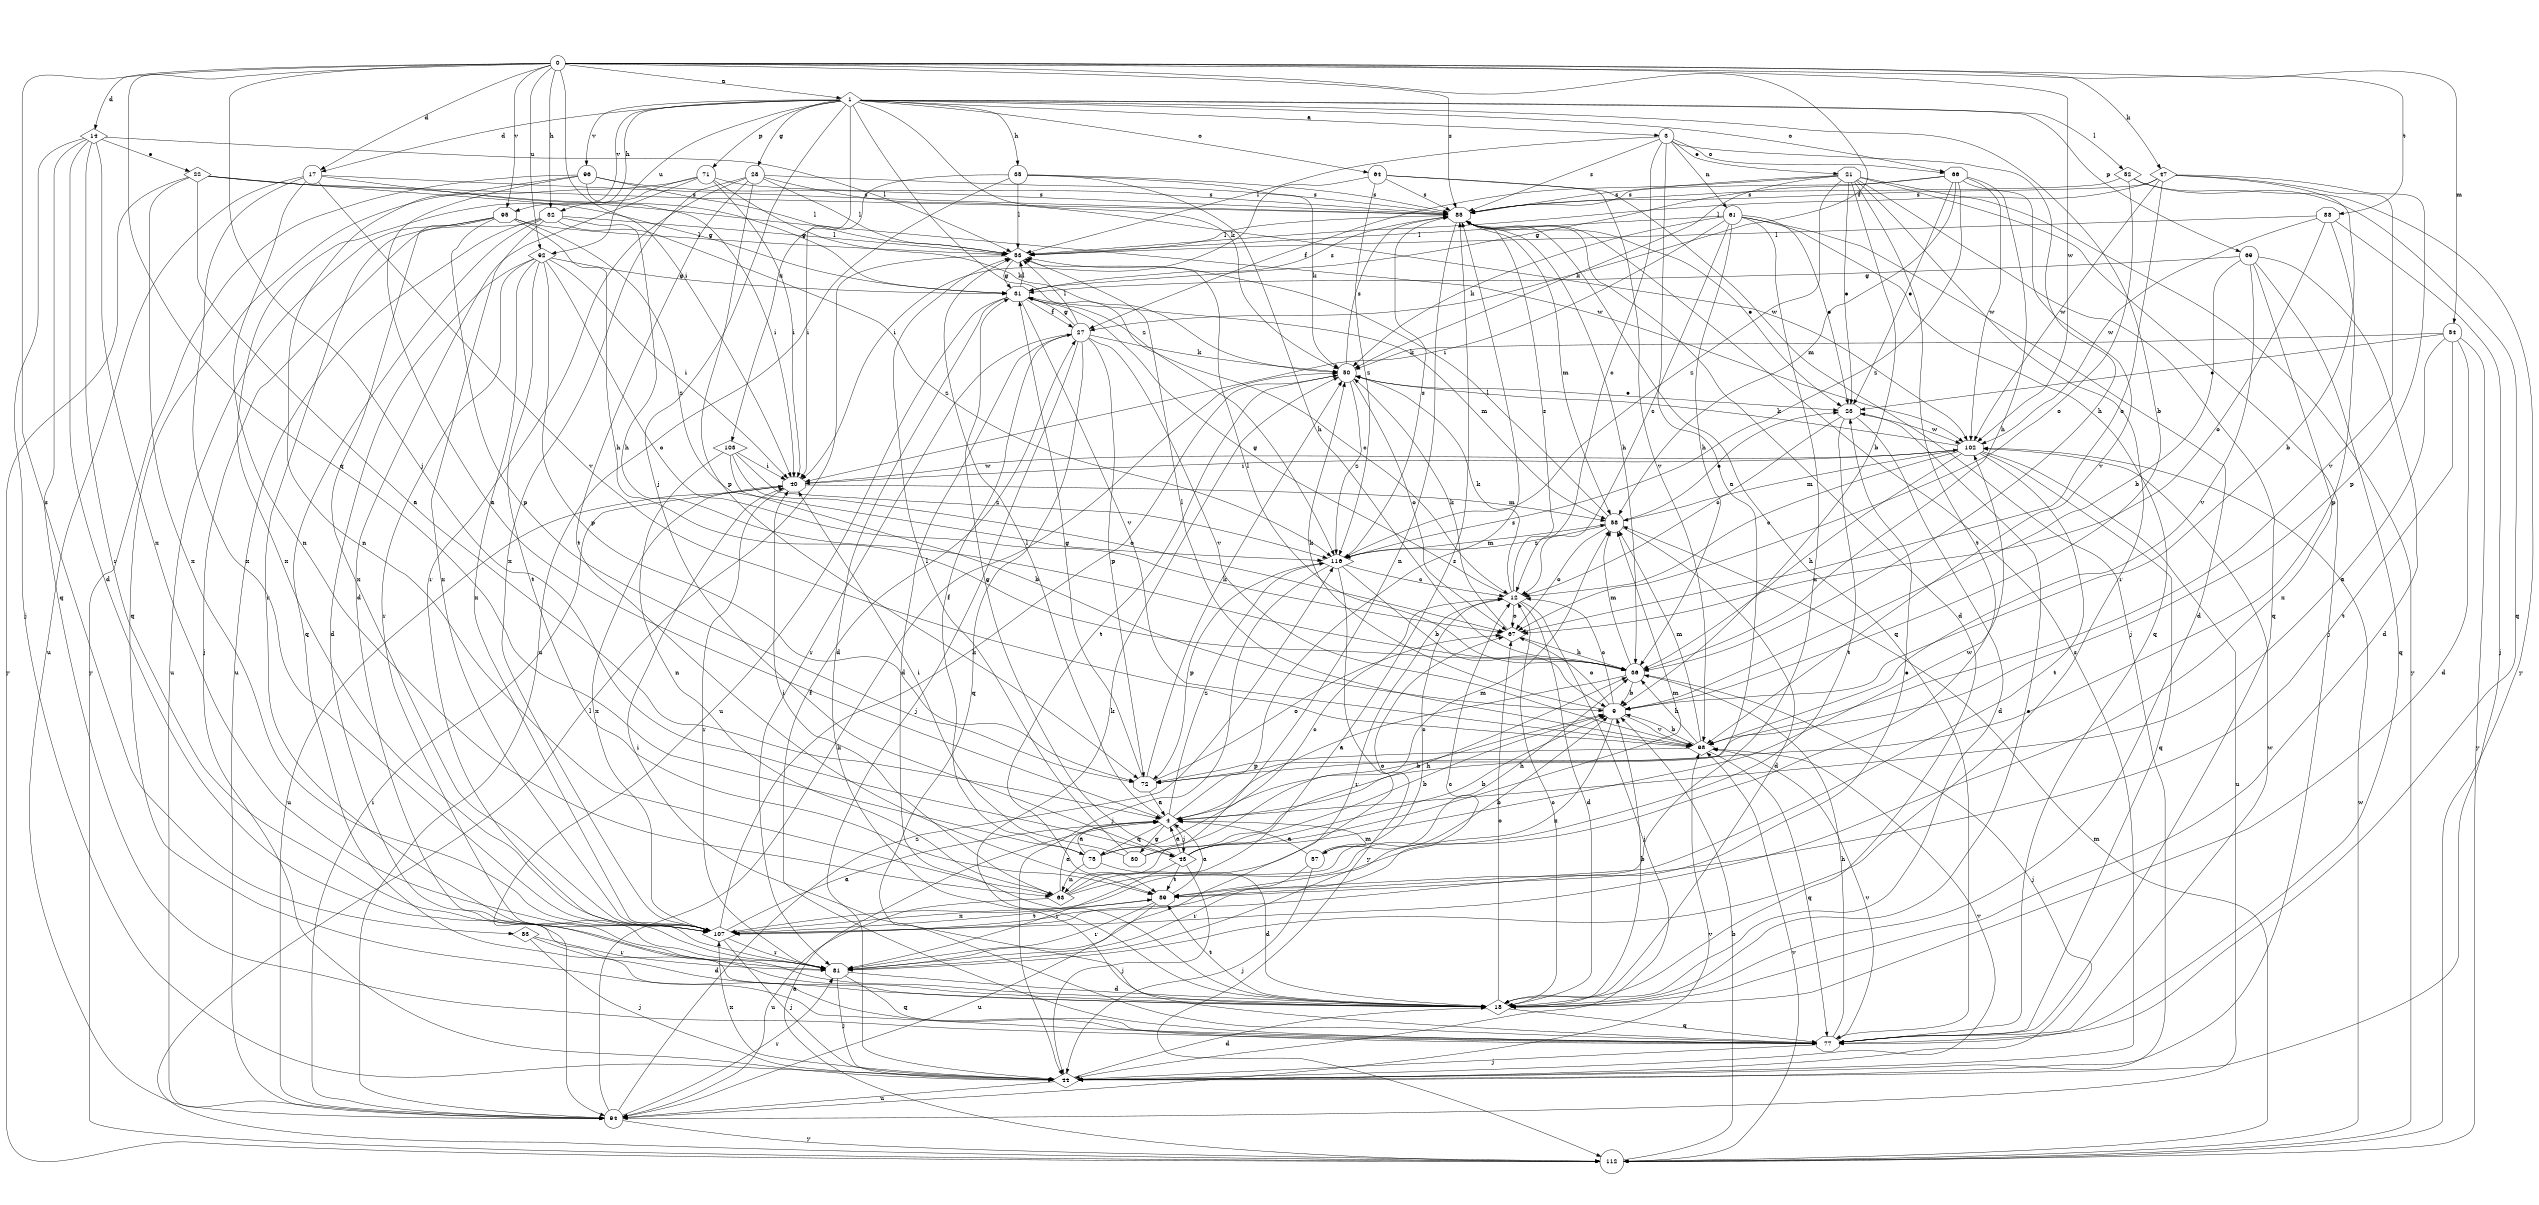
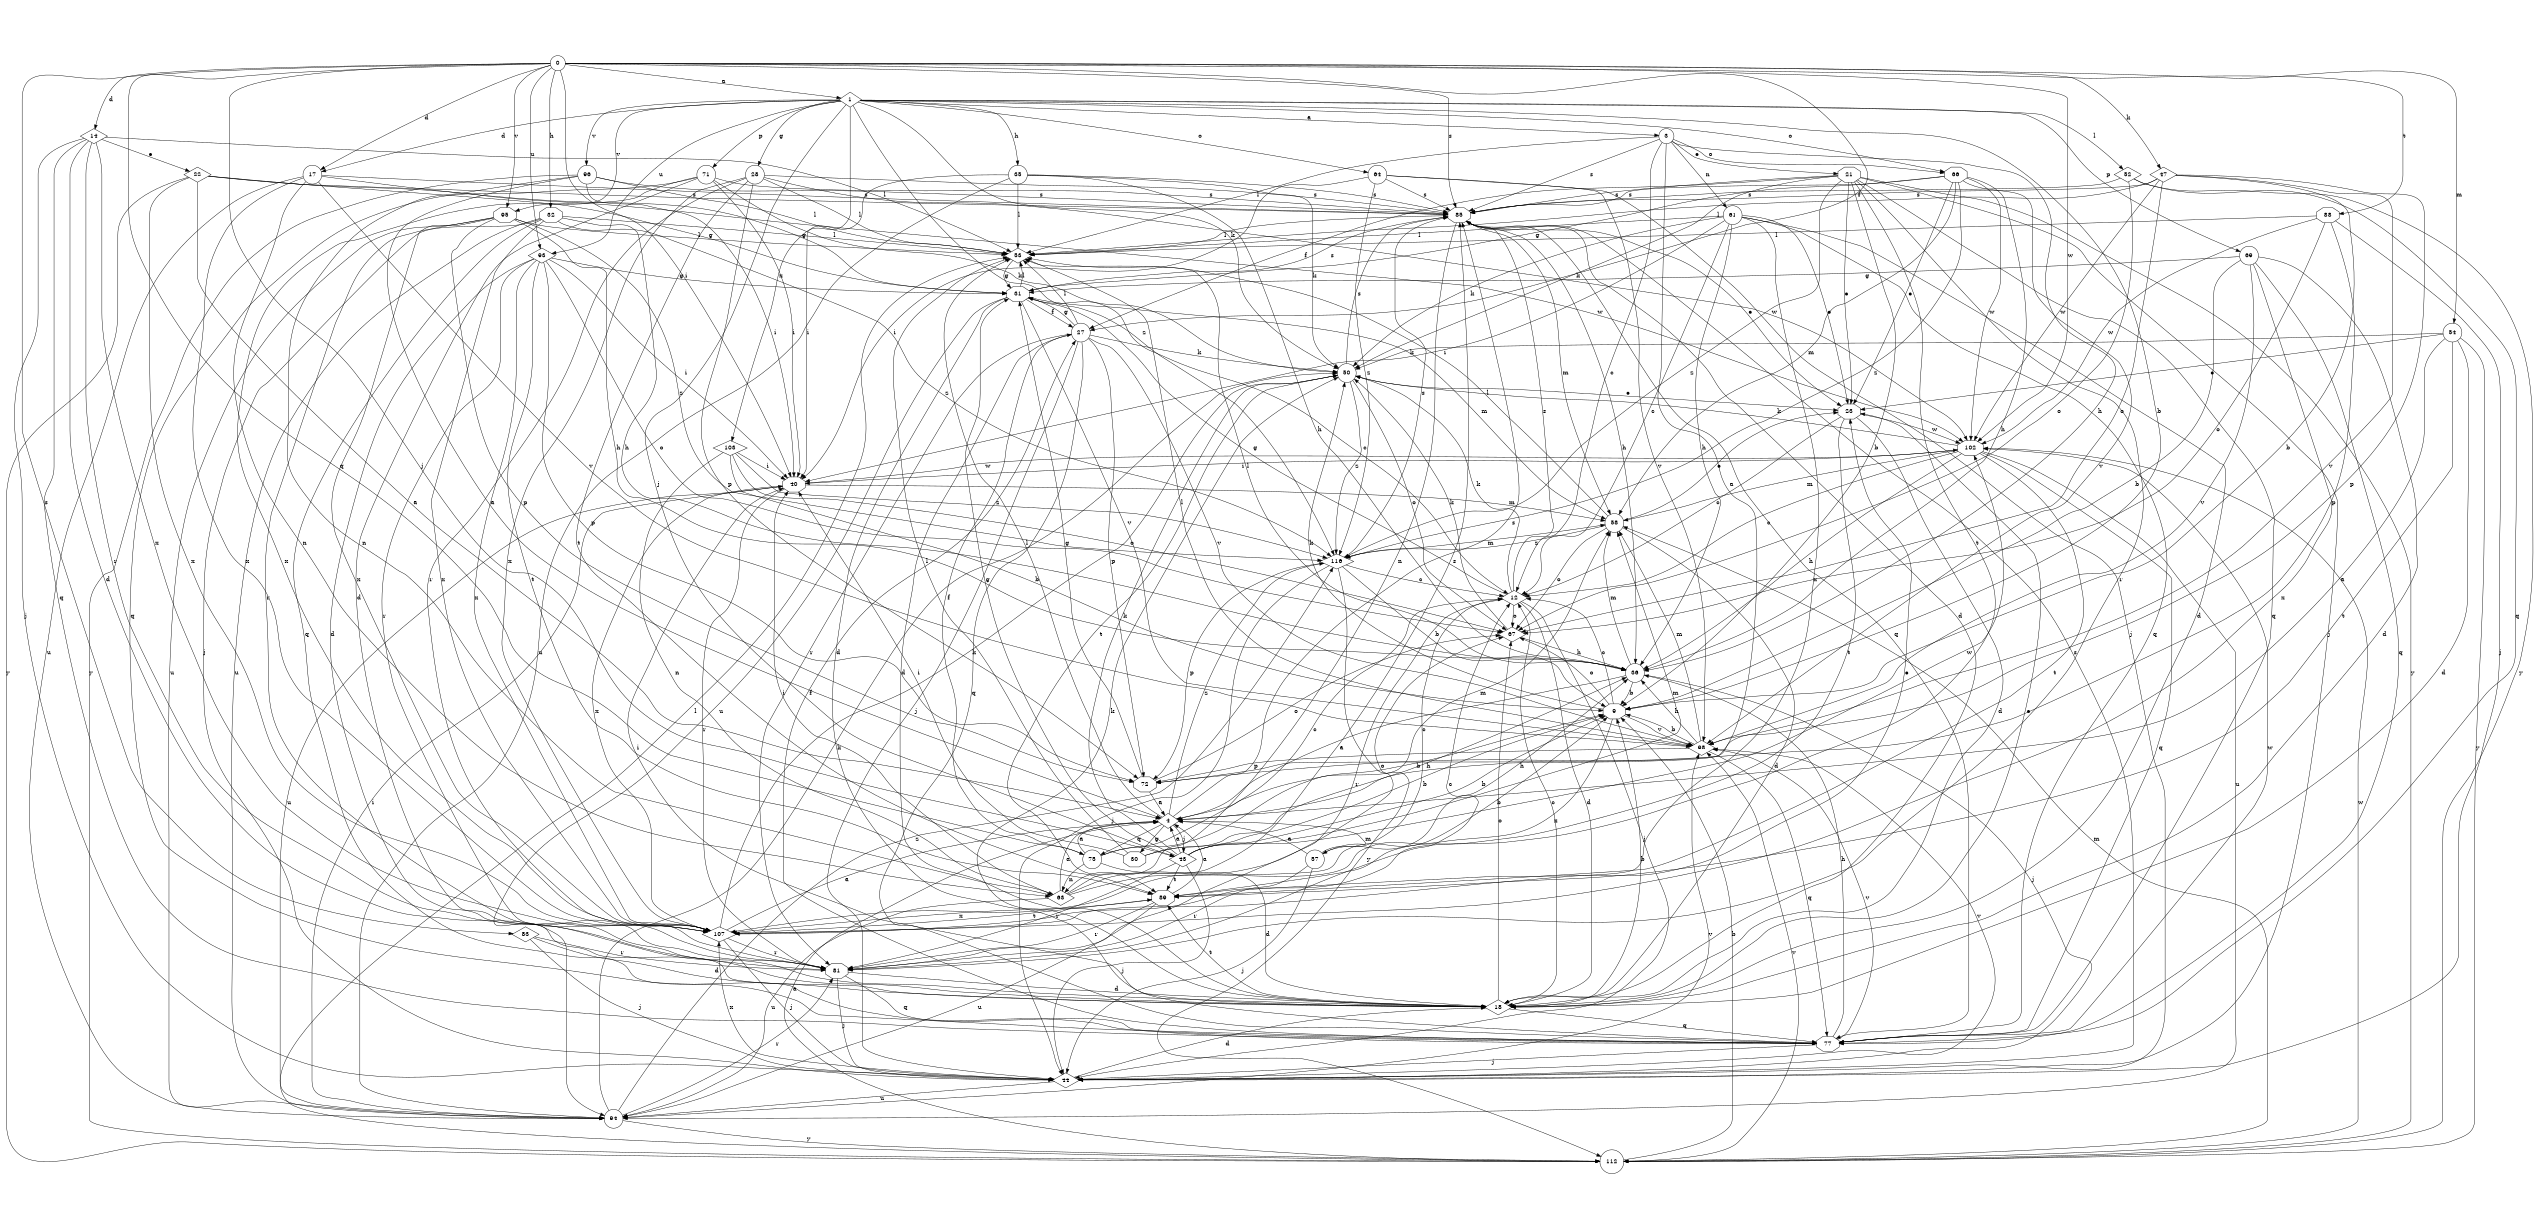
(635, 118) -> none
(542, 256) -> (542, 256)
(1231, 563) -> (1122, 615)
(232, 1123) -> (357, 1119)
